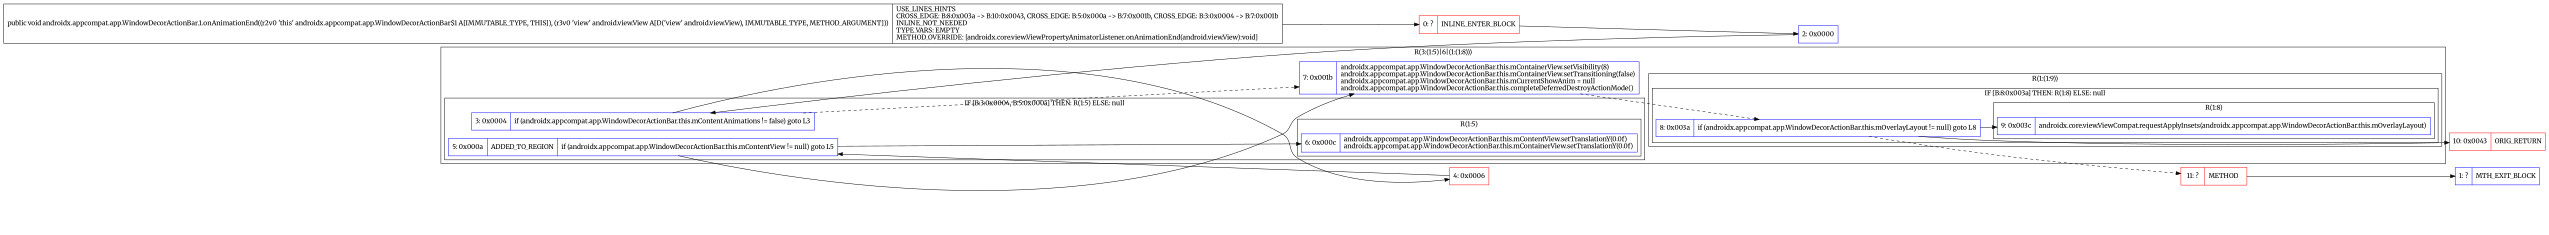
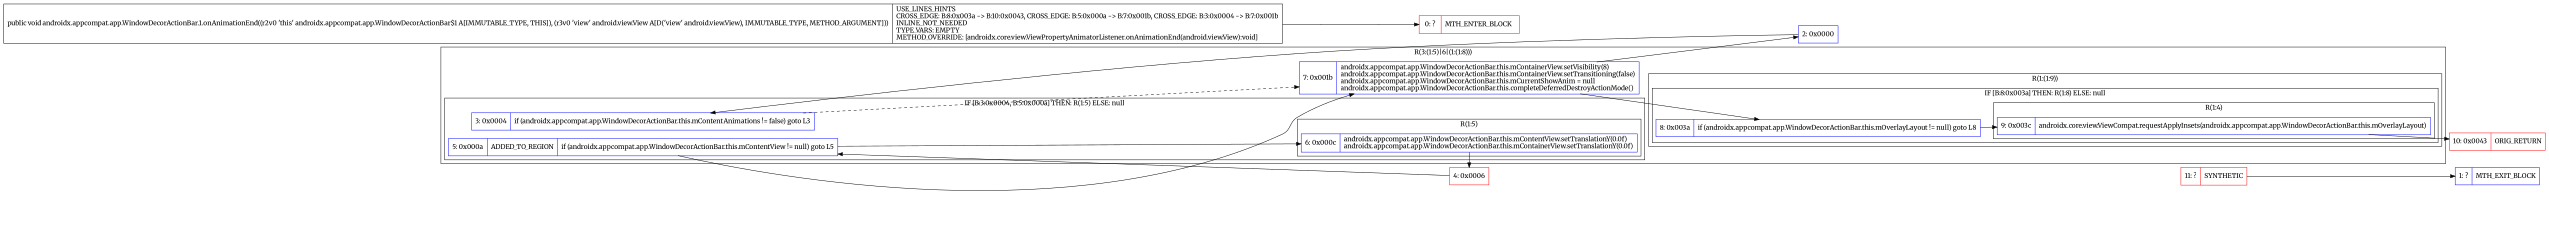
(1478, 24) -> (1478, 24)
(1656, 30) -> (1690, 50)
(1051, 72) -> (1469, 157)
(1667, 106) -> (1667, 106)
(2214, 108) -> (2214, 108)
(2181, 144) -> (2393, 136)
(2022, 158) -> none
(2223, 176) -> (2224, 176)
